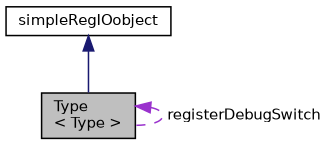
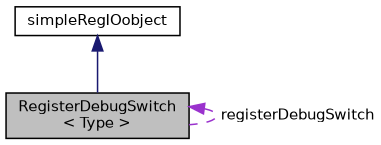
(88, 116) -> (98, 116)
